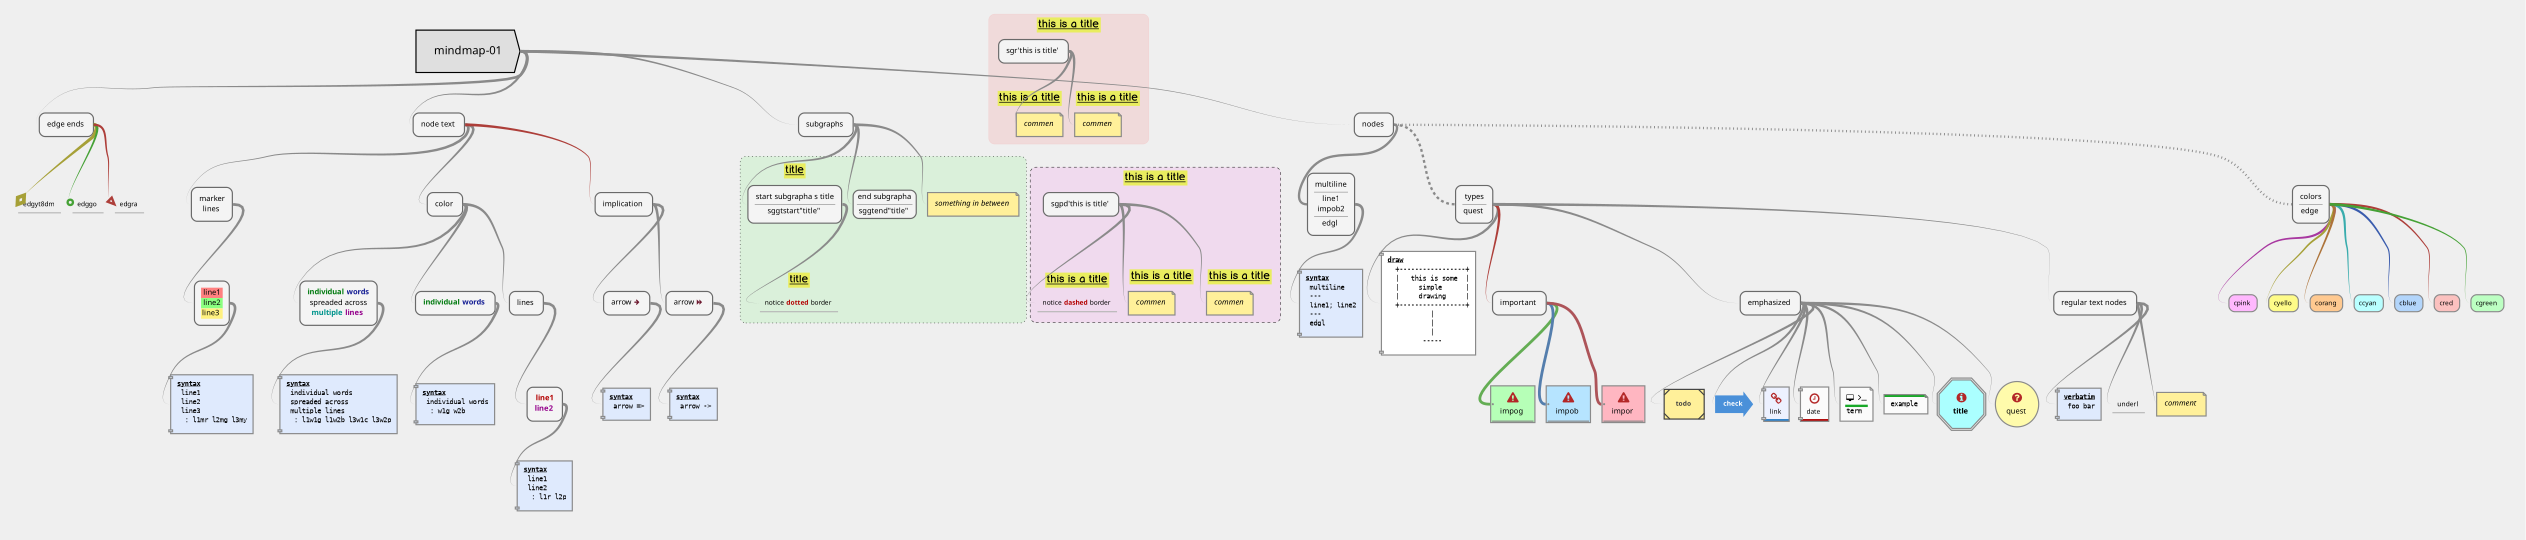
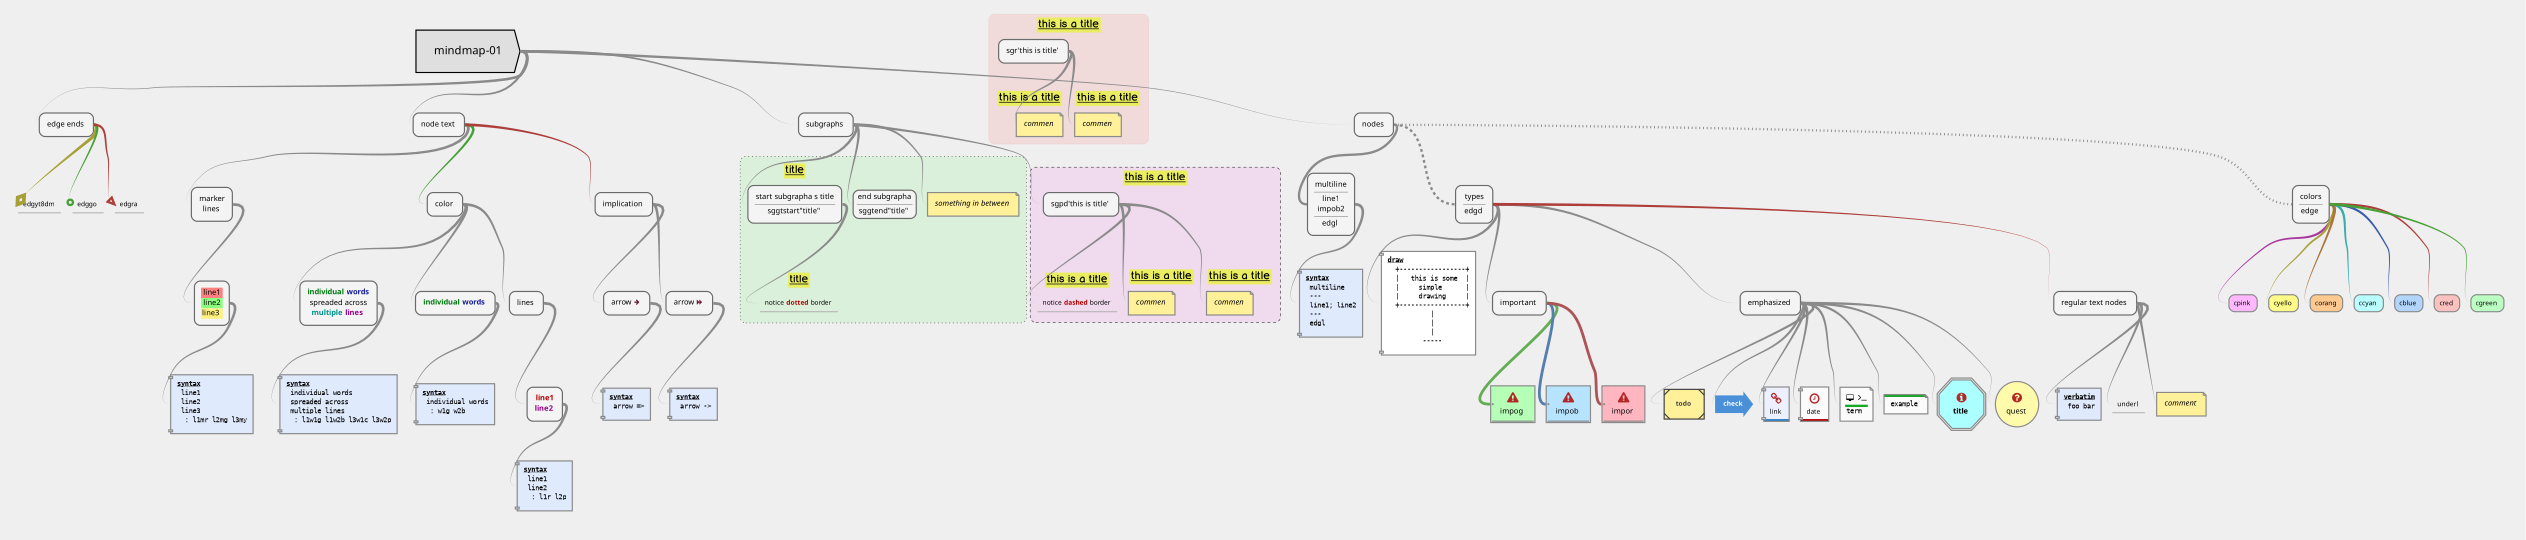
none -> (967, 141)
(446, 165) -> (446, 165)
(1474, 211) -> (1474, 211)
(1801, 211) -> (1801, 211)
(1493, 254) -> (1493, 254)
